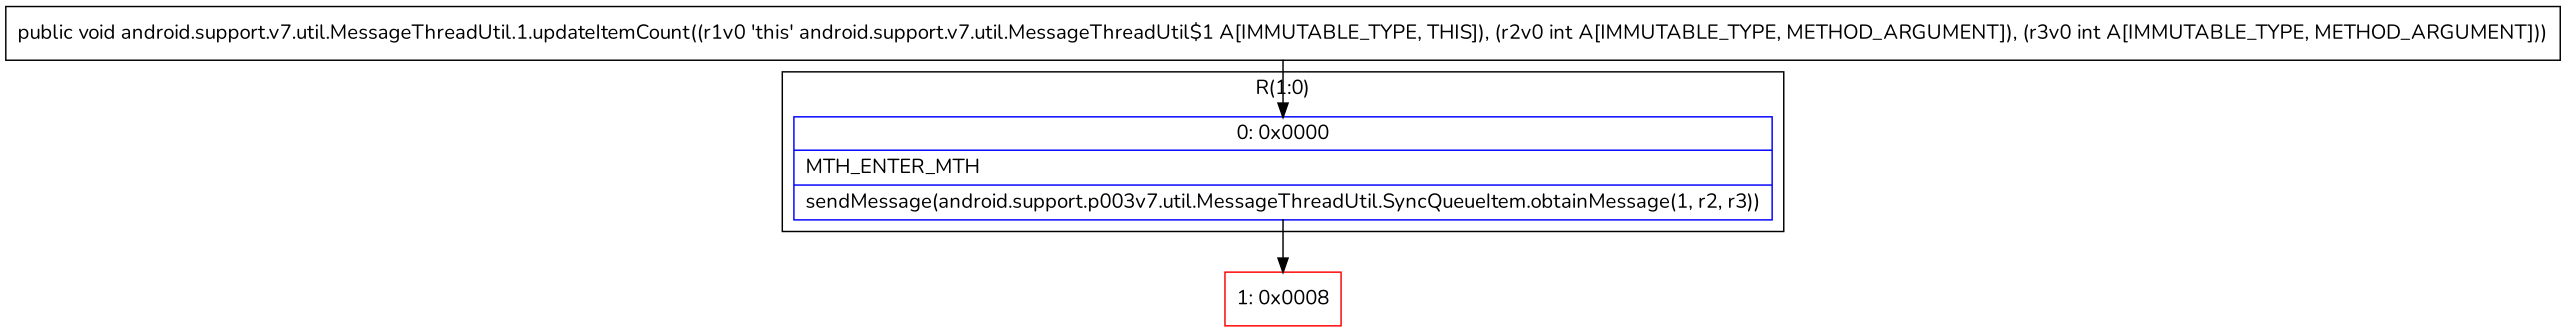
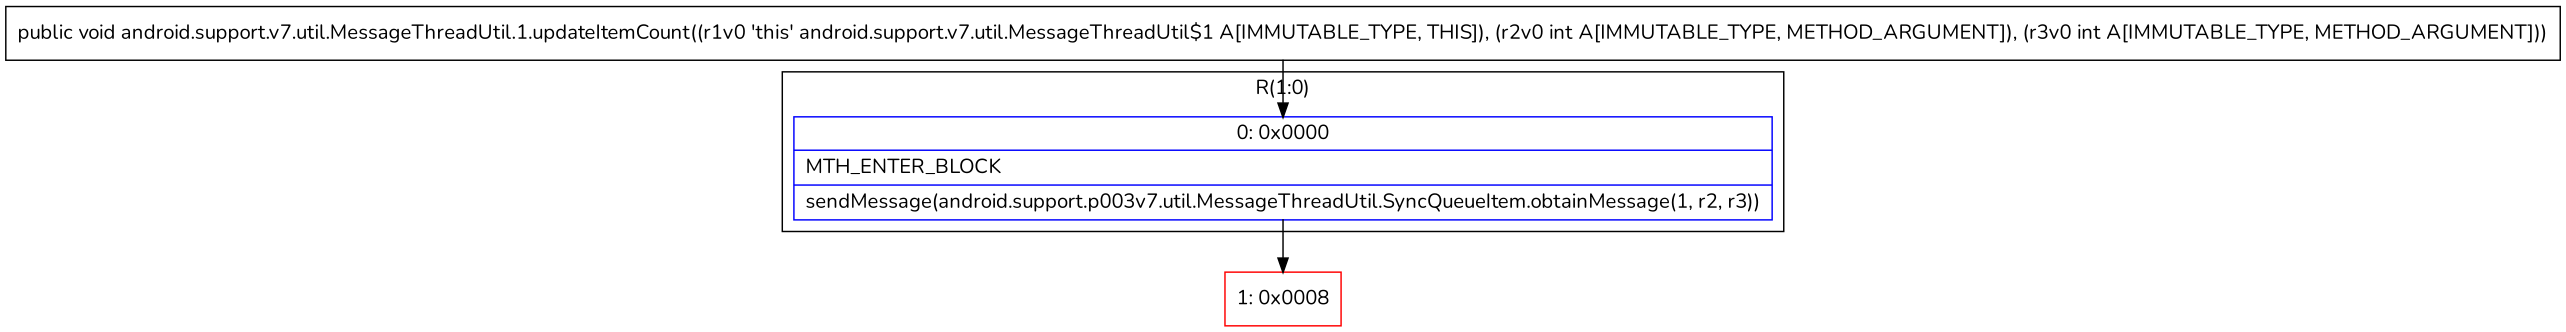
(893, 167) -> (904, 167)
